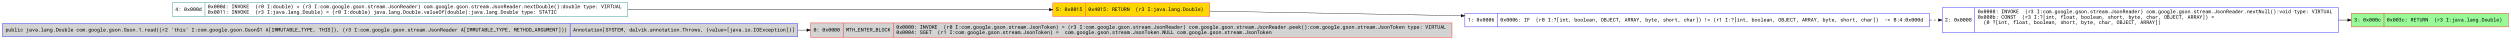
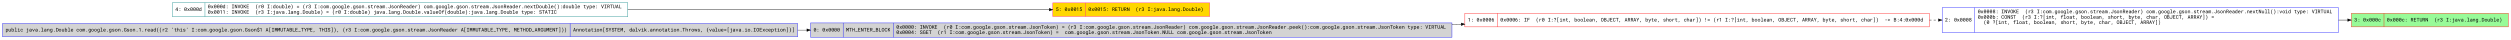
(1148, 9) -> (1148, 9)
(1335, 13) -> (1457, 24)
(1697, 20) -> (1697, 20)
(2446, 20) -> (2446, 20)
(1131, 30) -> (1131, 30)
